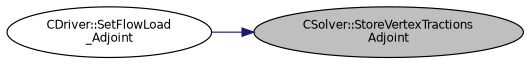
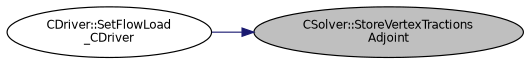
(109, 32) -> (109, 32)
